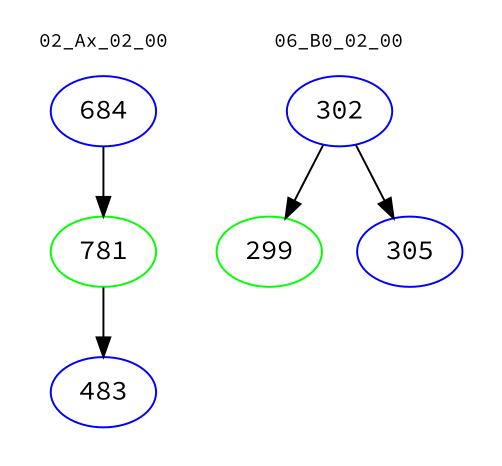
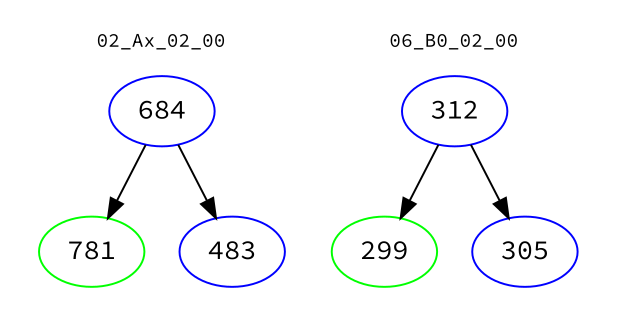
(340, 111) -> (455, 111)
(103, 312) -> (193, 173)
